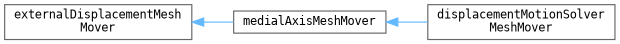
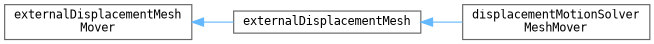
(310, 22) -> (327, 22)
